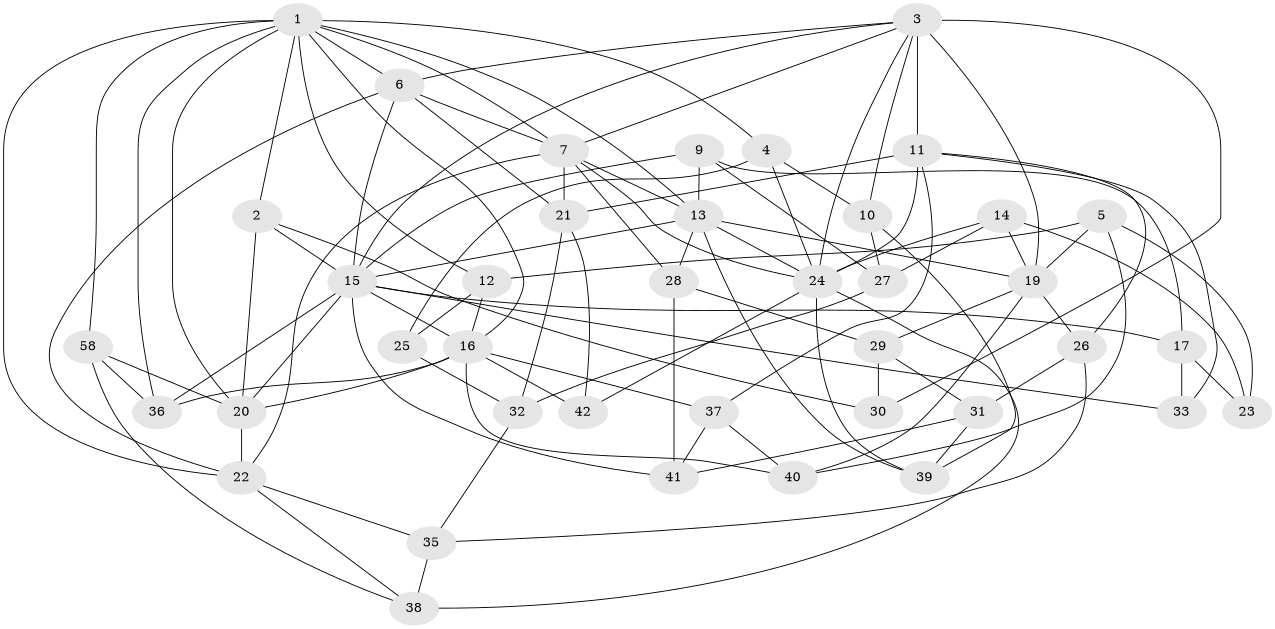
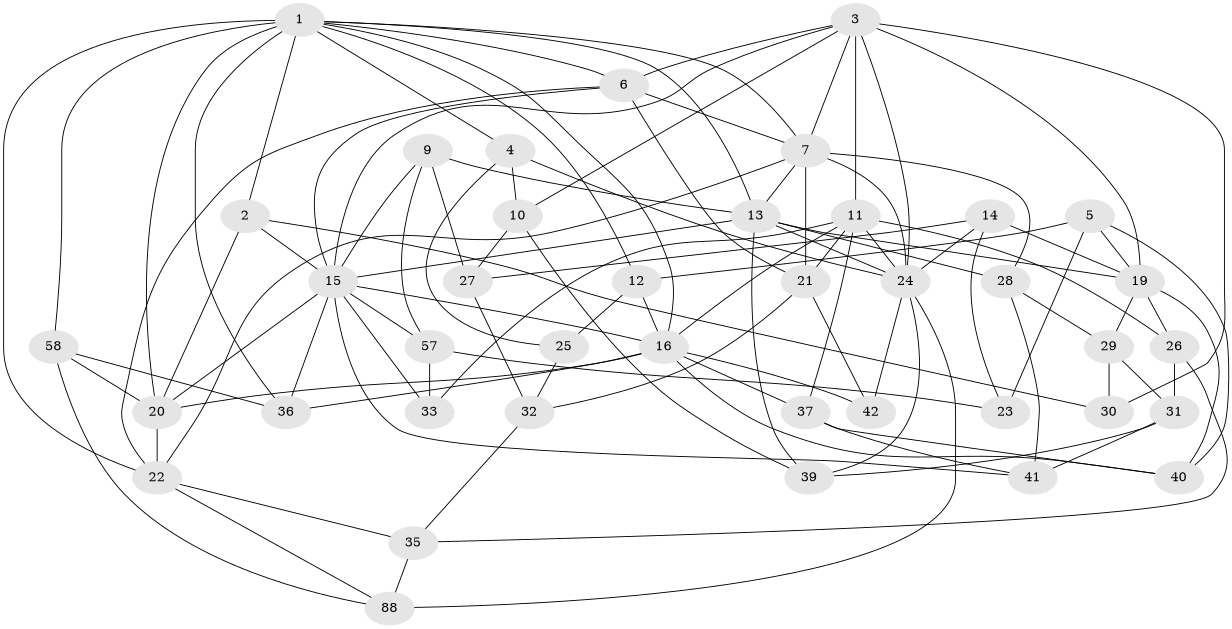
none -> (760, 274)
(1182, 347) -> (430, 347)
(414, 609) -> (390, 609)
